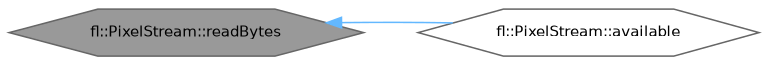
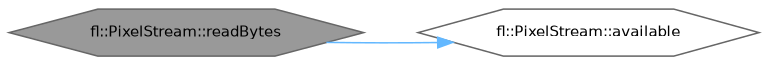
(397, 22) -> (382, 43)
